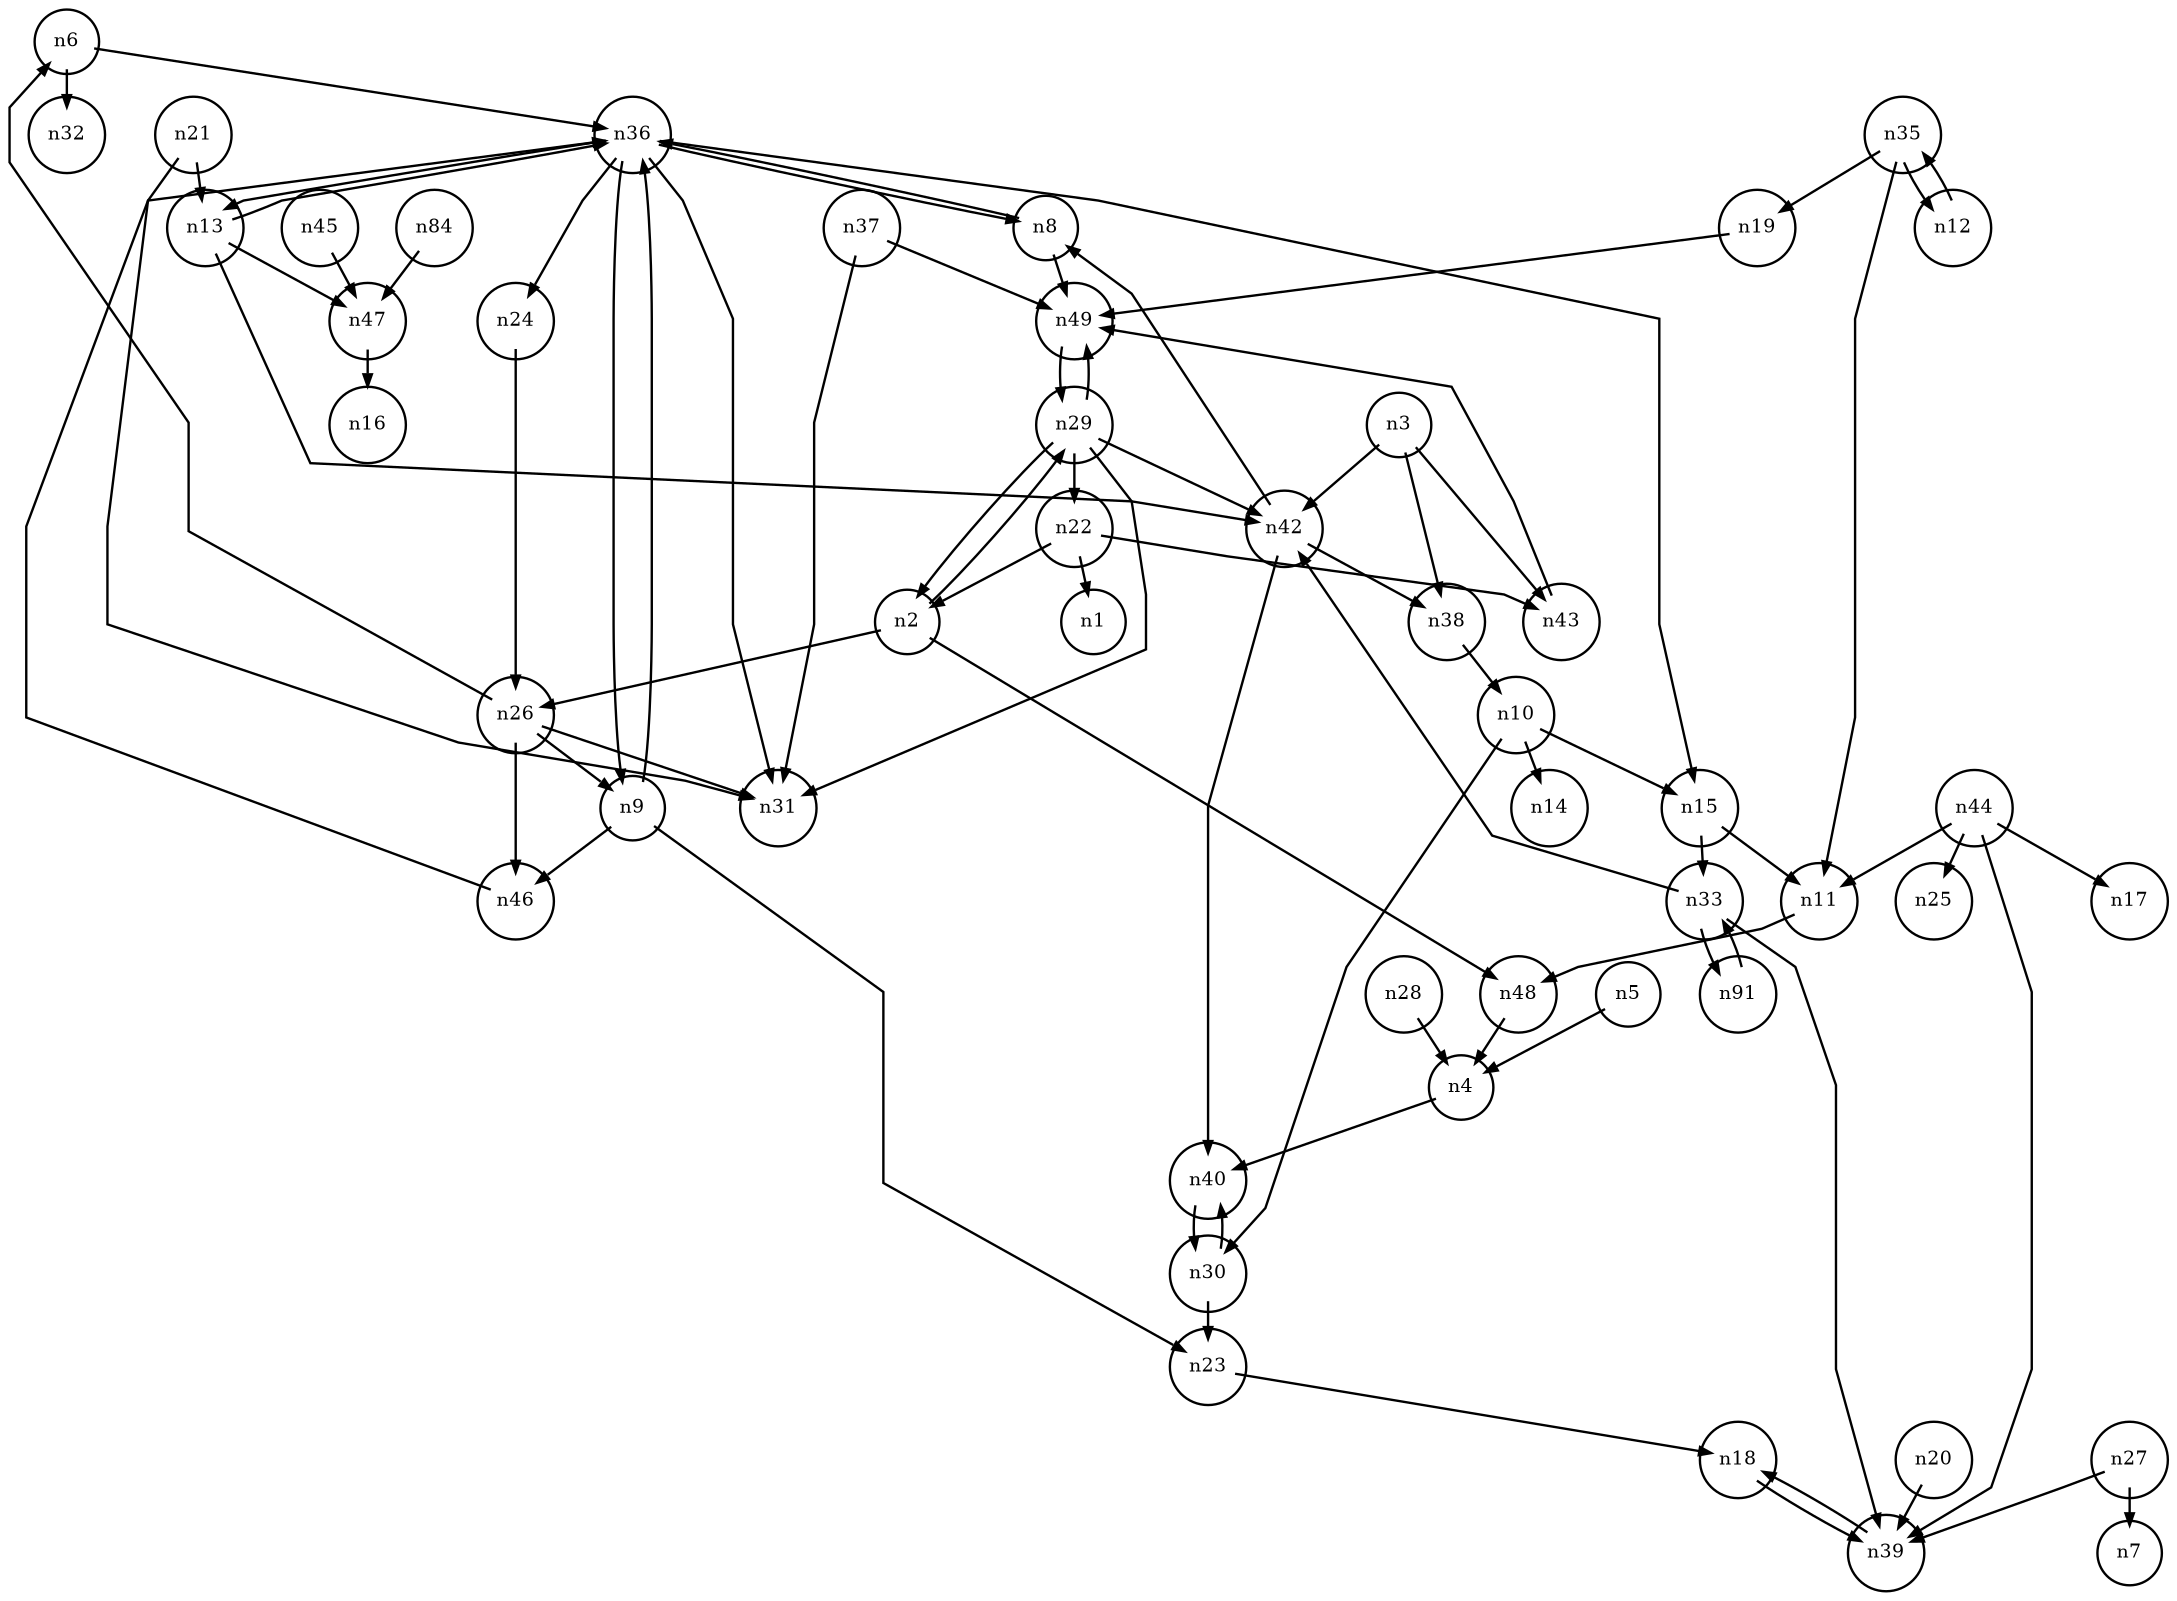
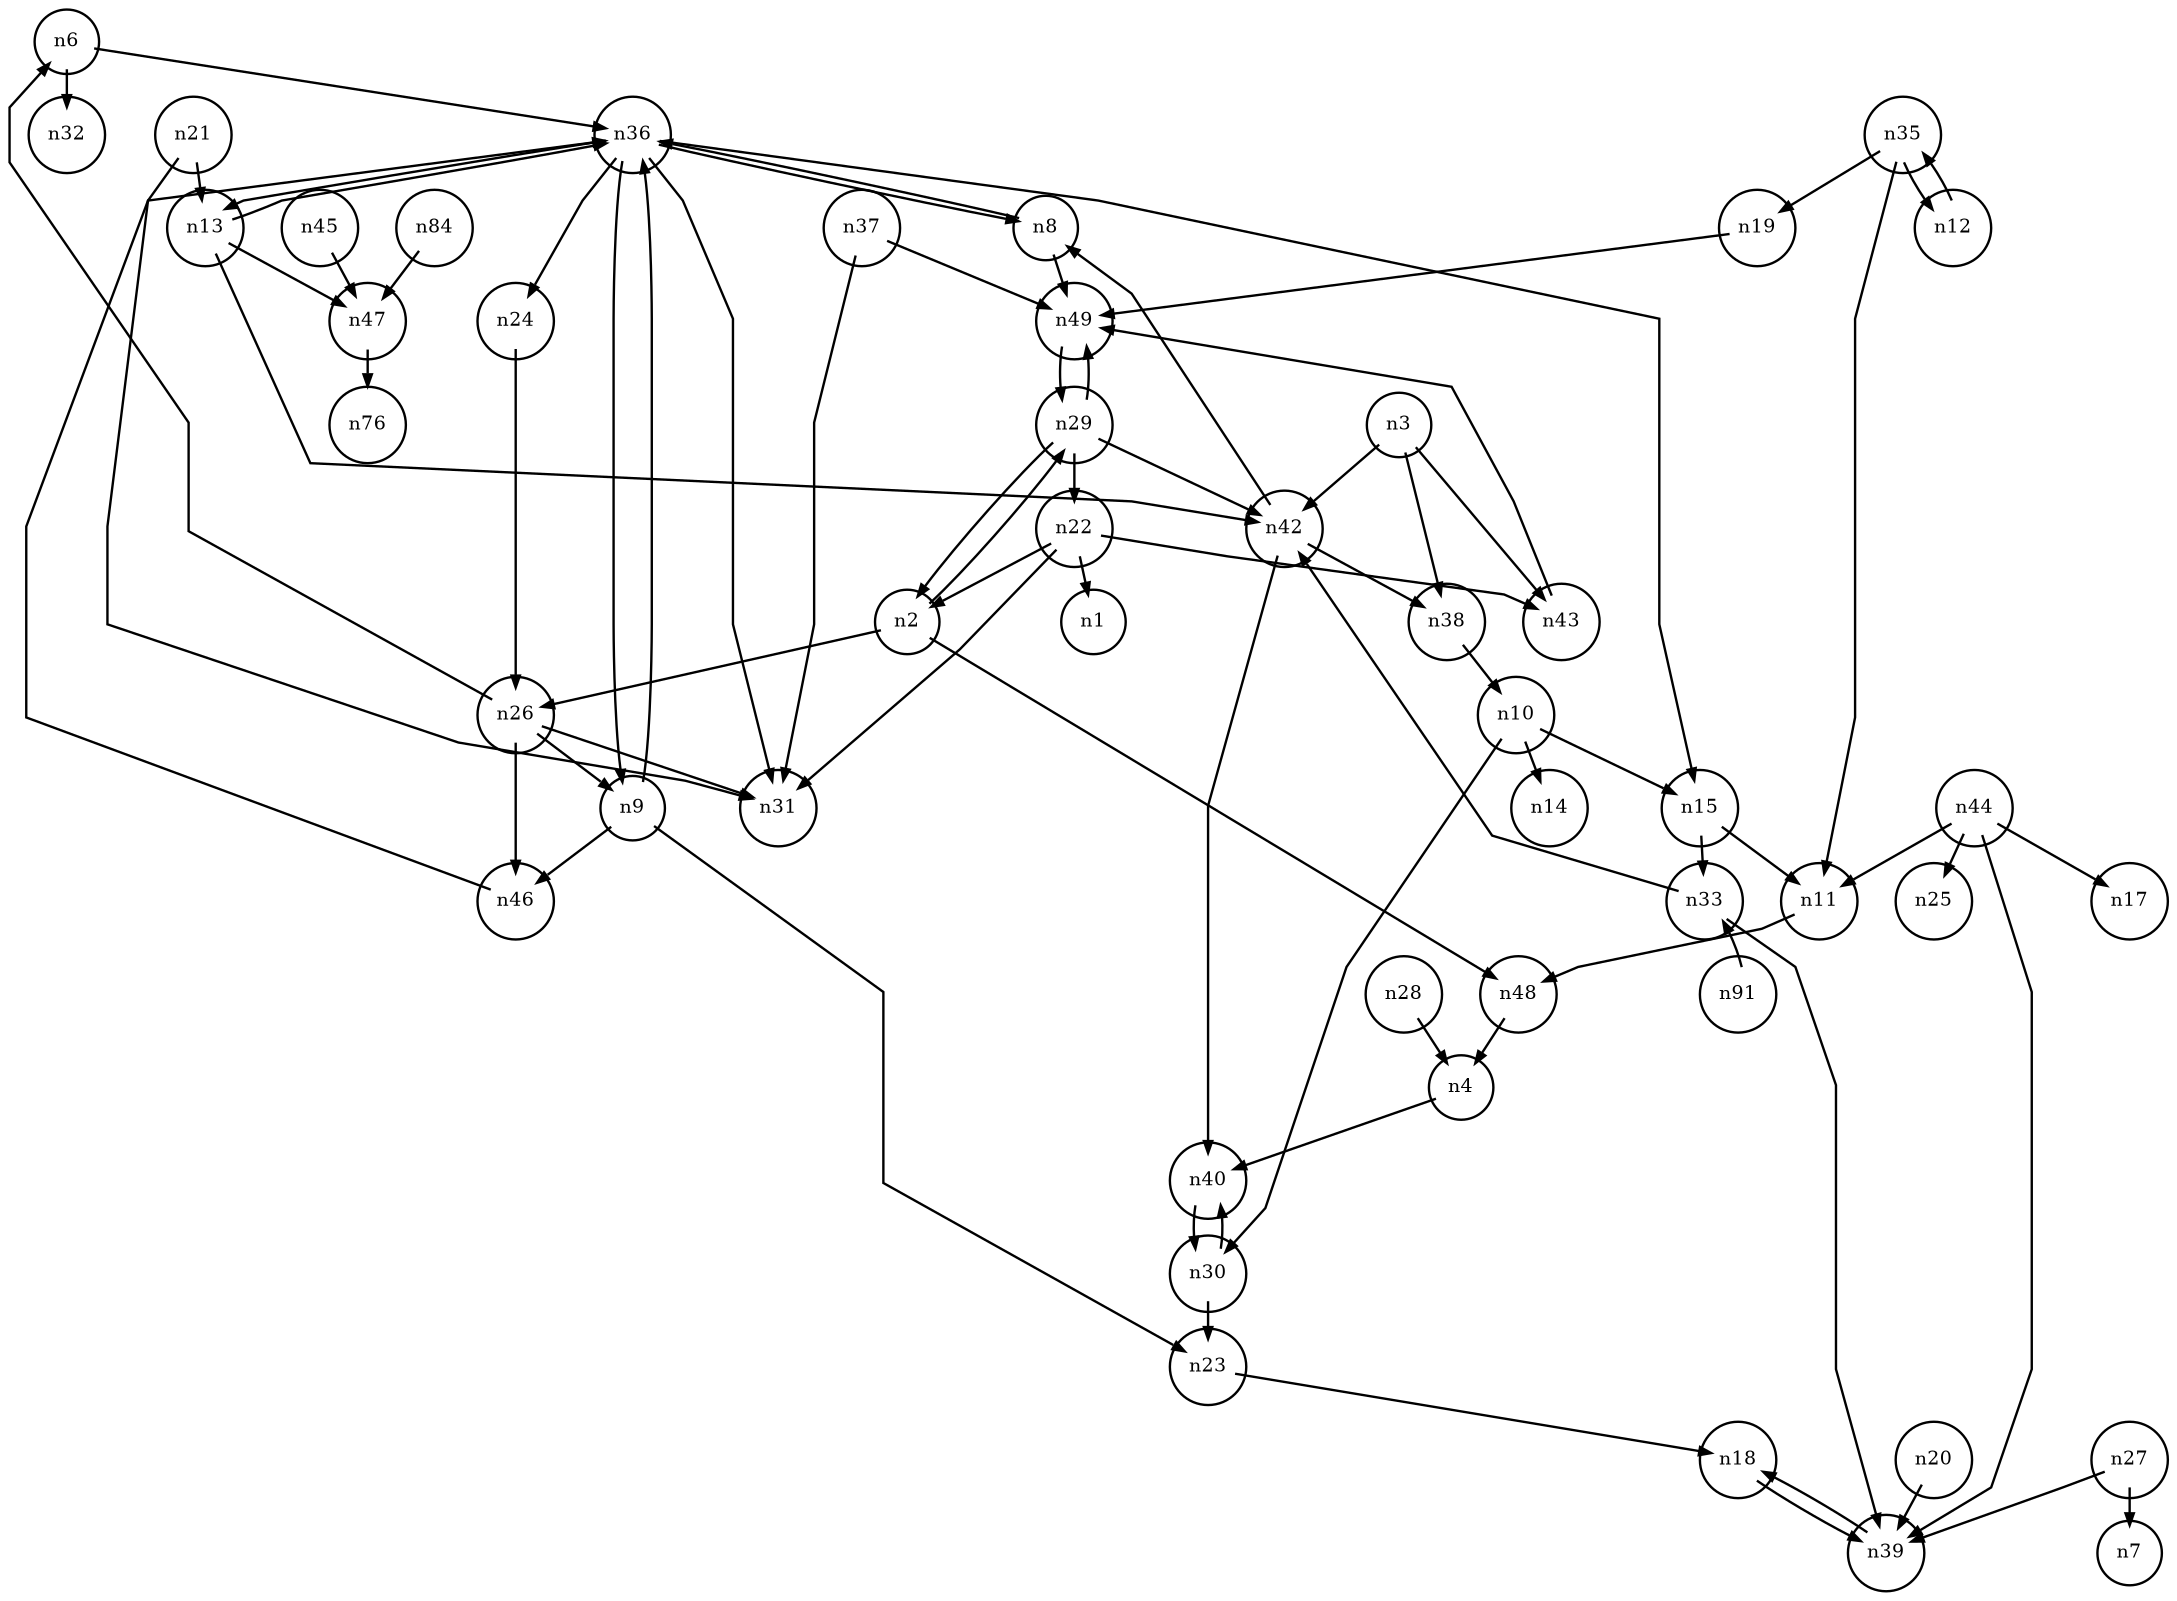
(368, 425) -> (368, 425)
(1081, 677) -> (937, 669)
(1706, 946) -> none
(1628, 994) -> none
